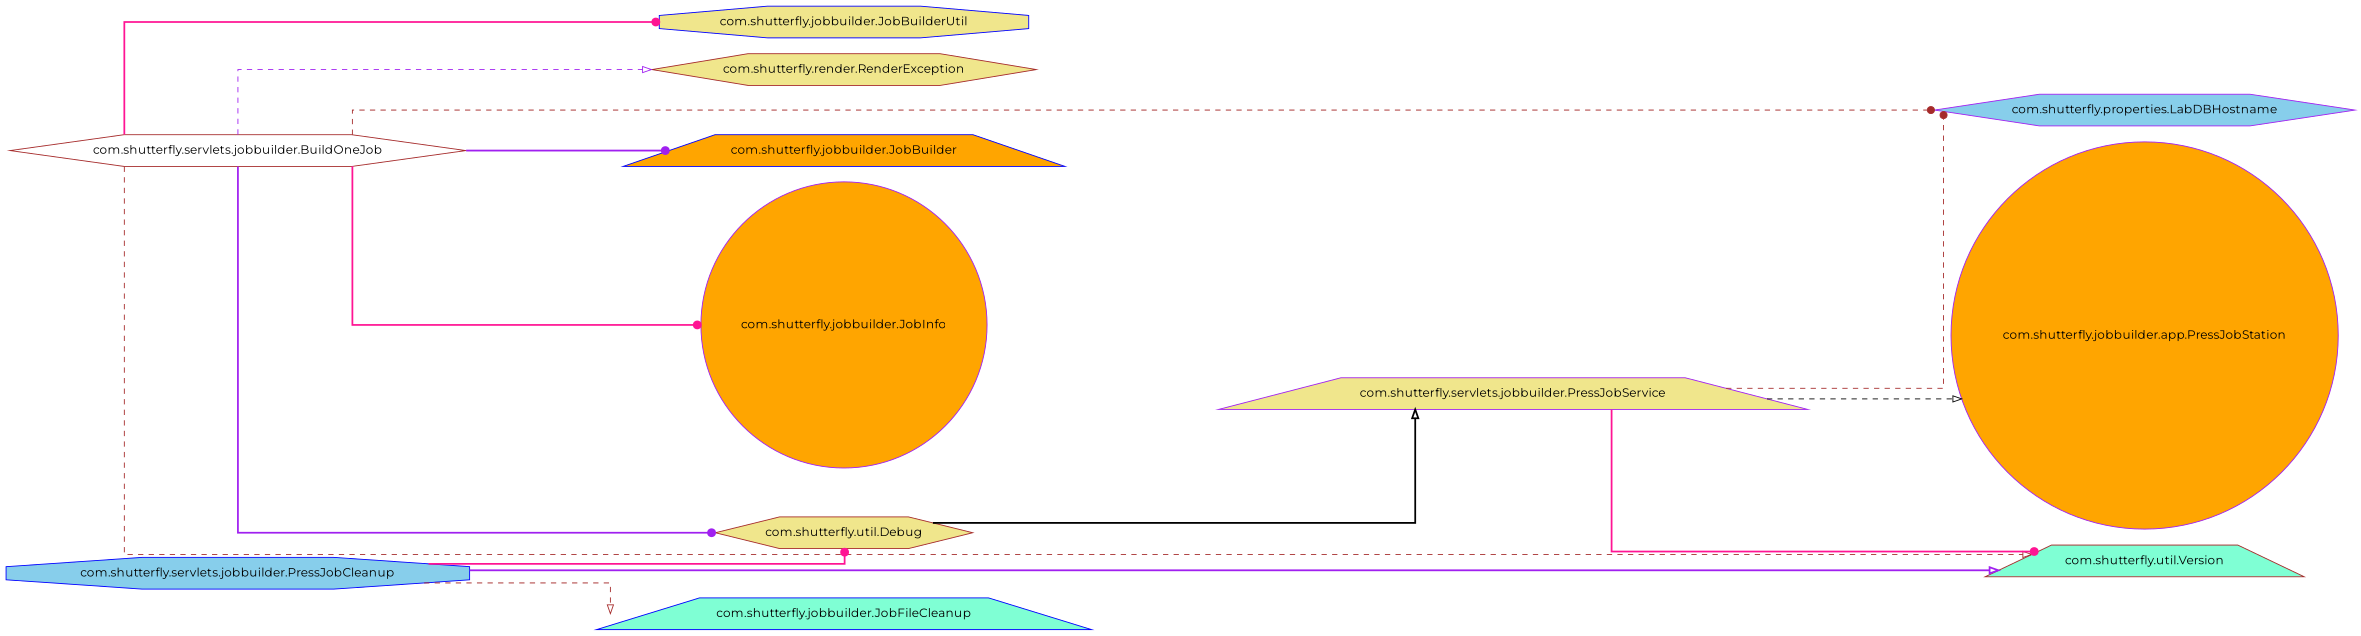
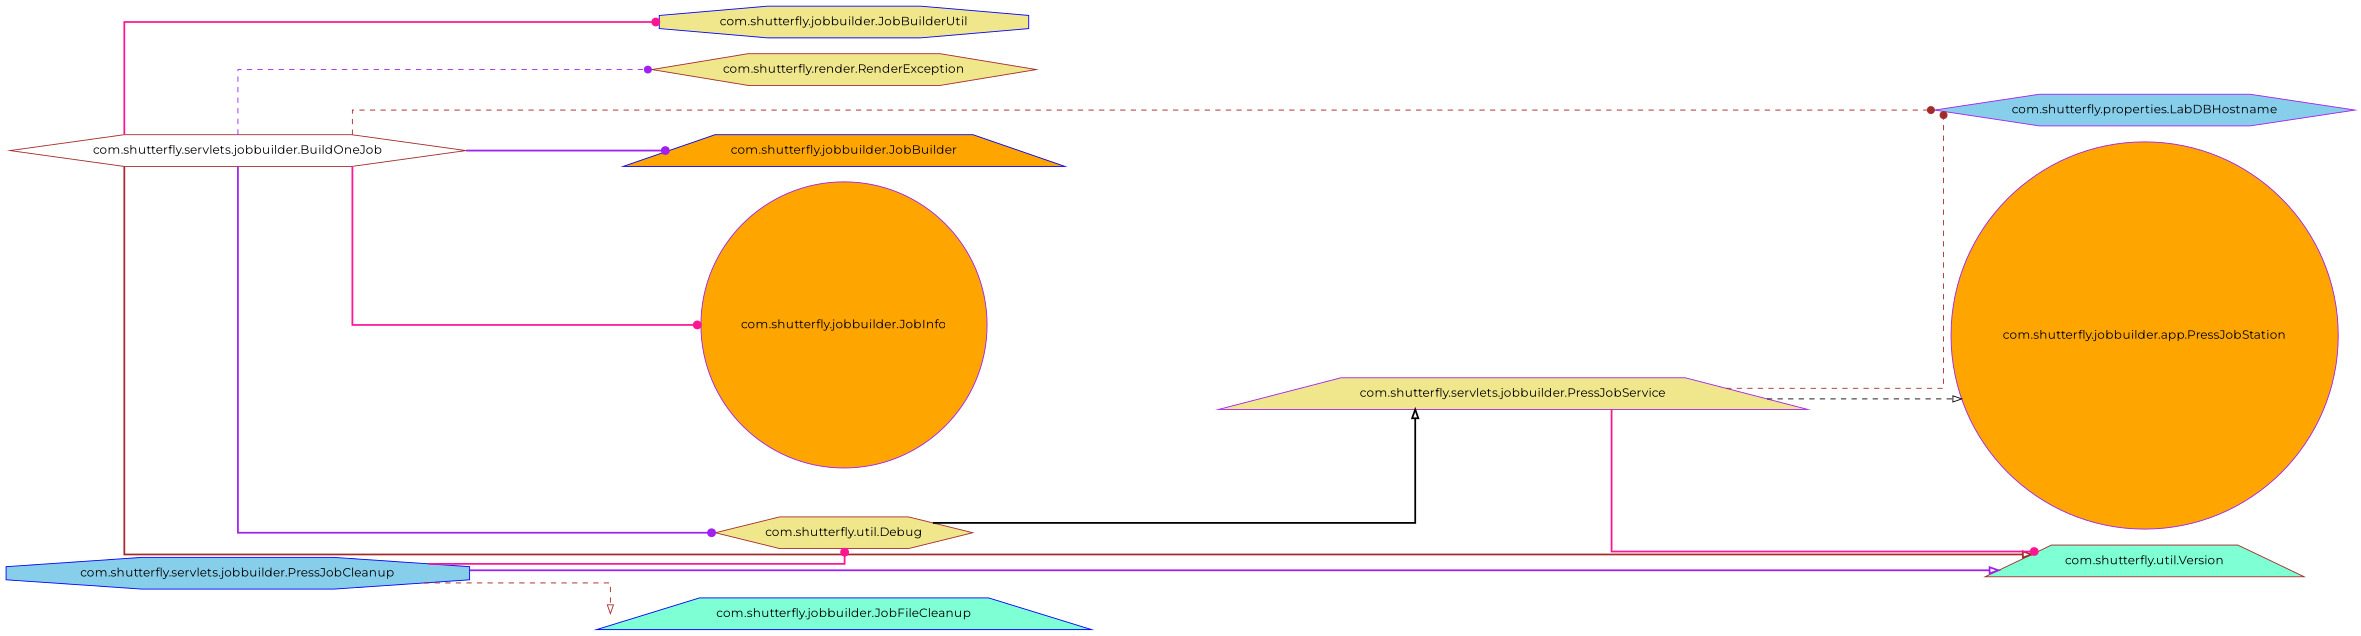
(408, 70) -> (409, 70)
(880, 554) -> (880, 554)
